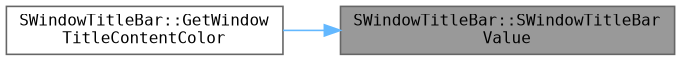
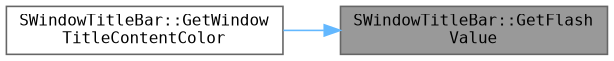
(508, 30) -> (474, 30)
